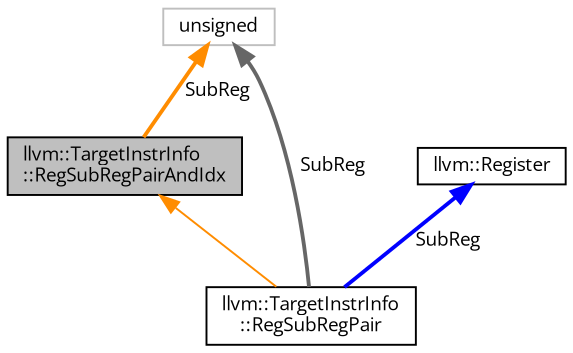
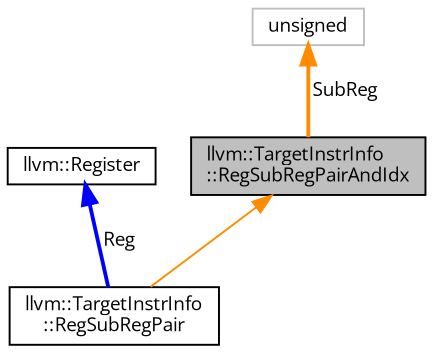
(290, 171) -> none
(447, 241) -> (117, 241)
